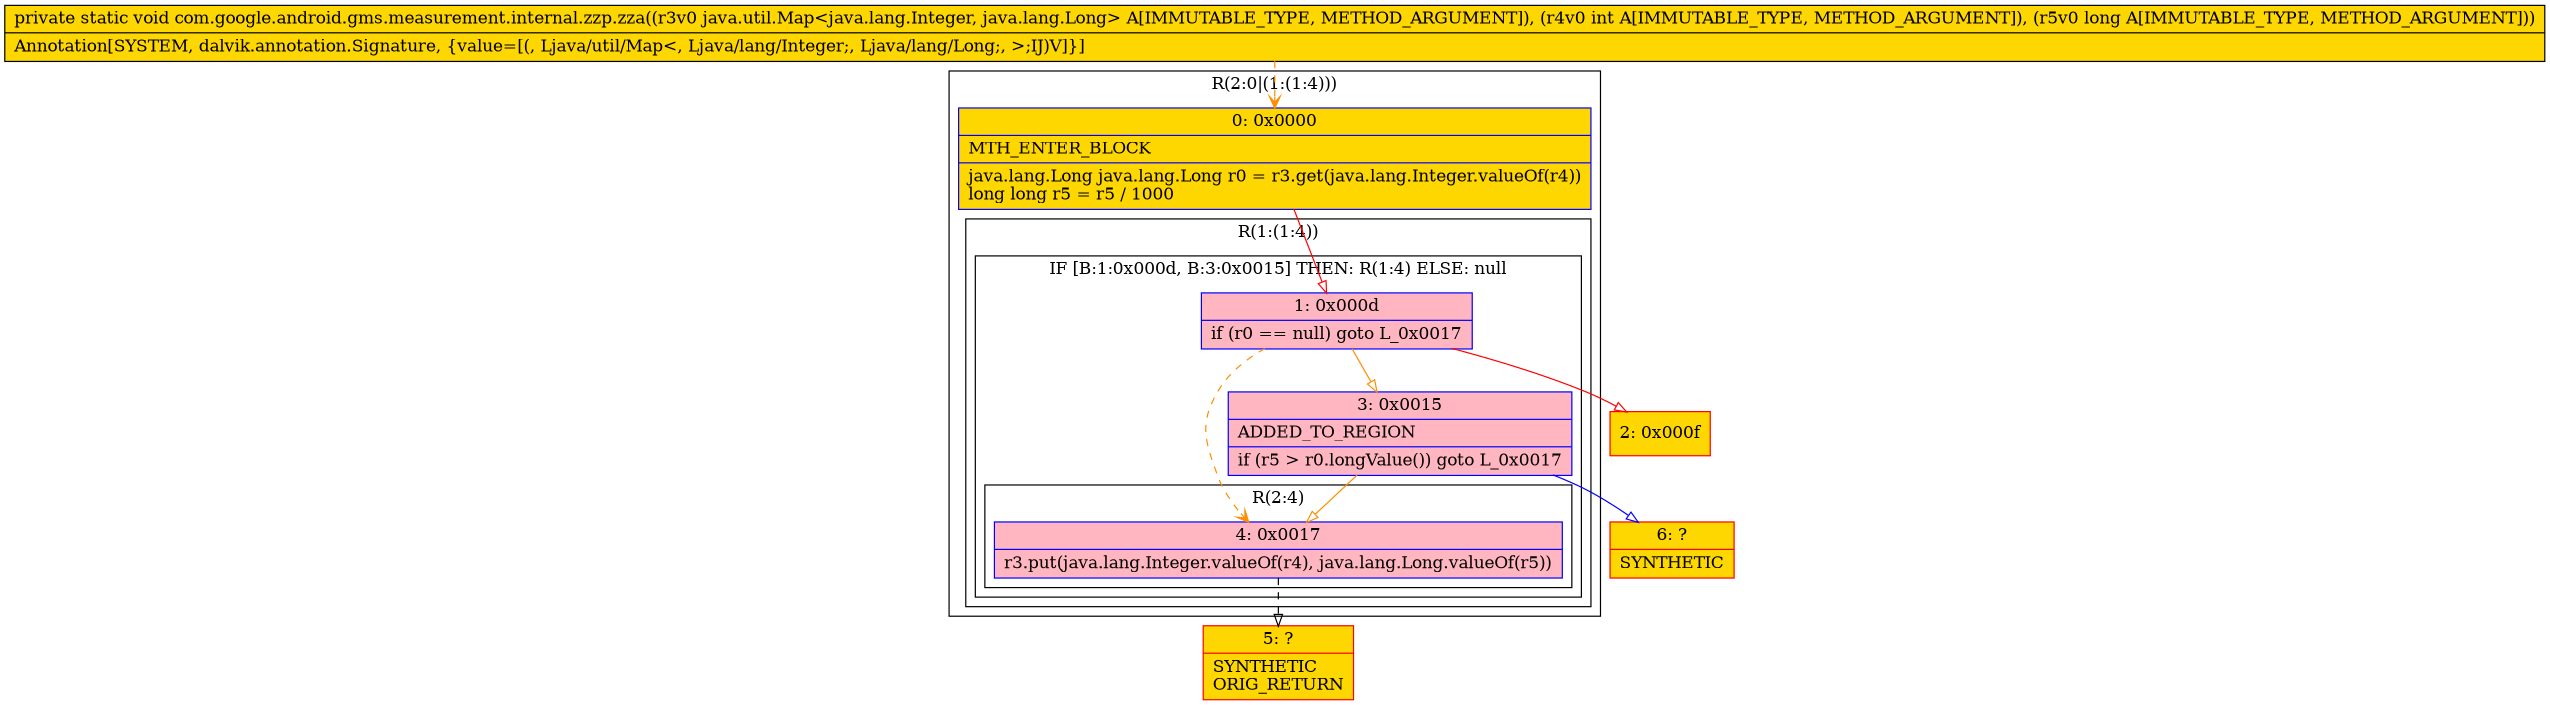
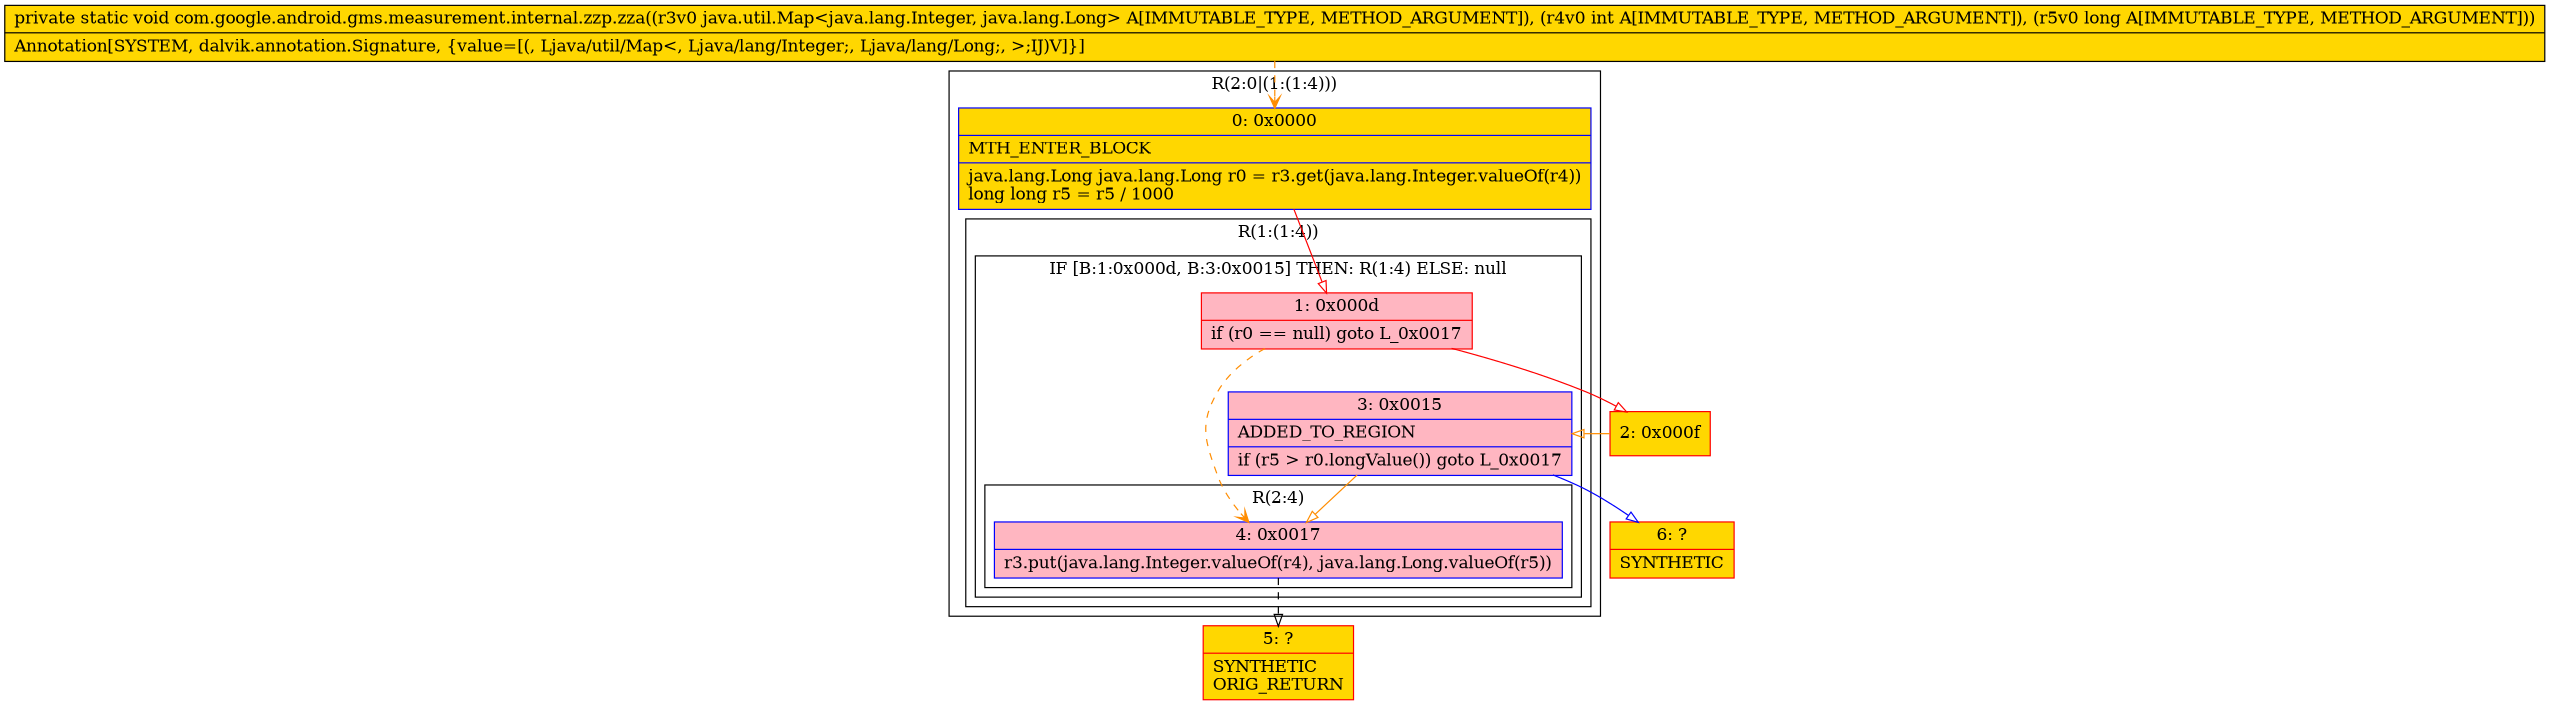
(1337, 321) -> (1337, 321)
(1361, 365) -> (1597, 434)
